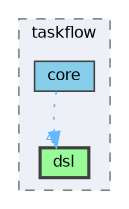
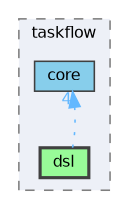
(54, 112) -> (75, 128)
